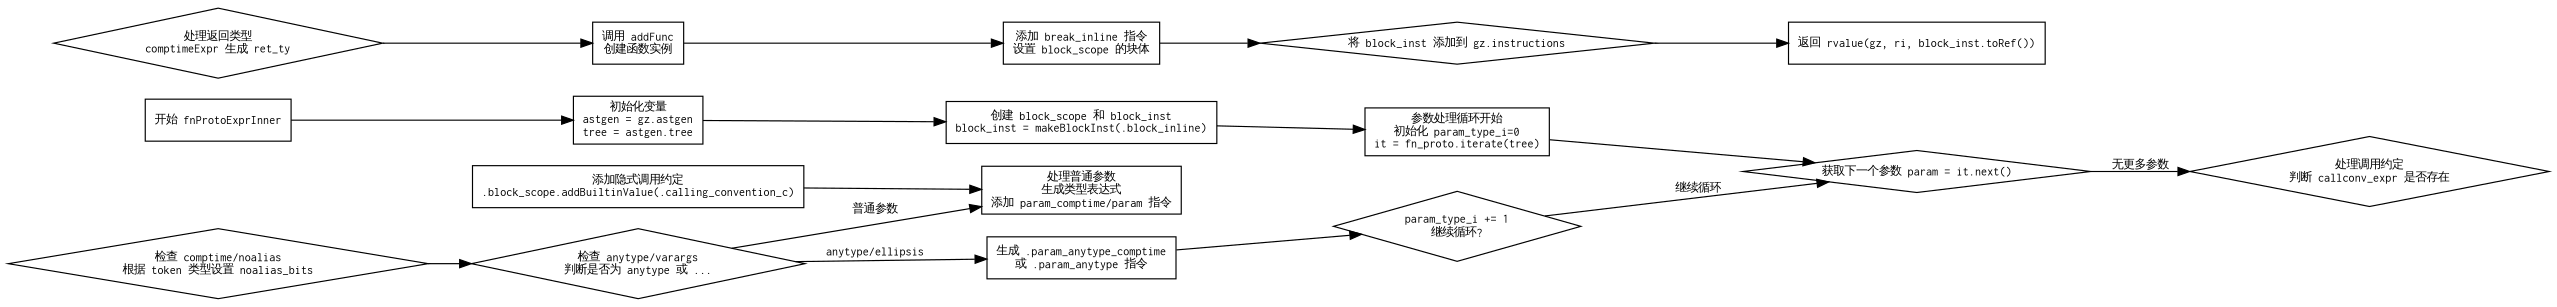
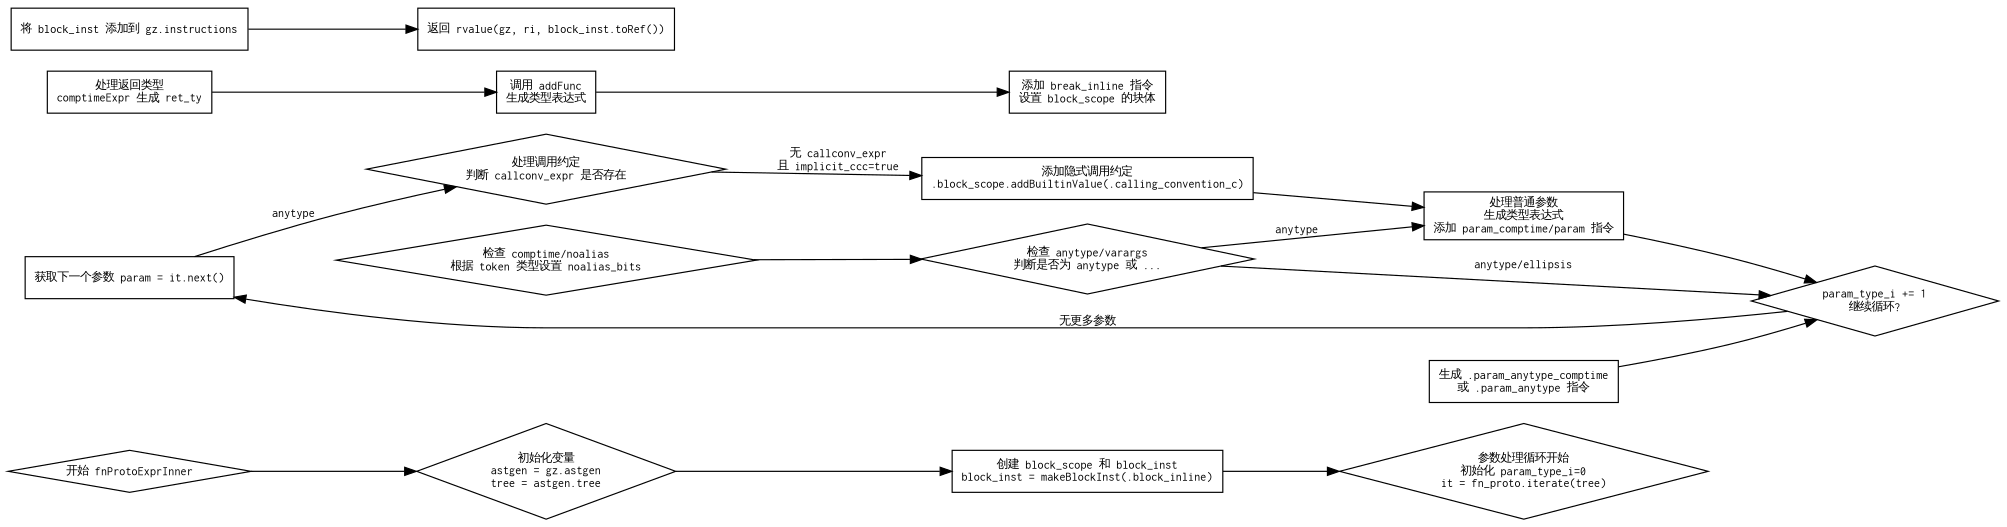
(218, 43) -> (130, 92)
(638, 43) -> (546, 92)
(1204, 43) -> none
(1457, 43) -> (130, 29)
(218, 120) -> (130, 471)
(638, 120) -> (546, 471)
(1457, 132) -> (1524, 471)
(1676, 151) -> none
(2140, 165) -> (294, 214)
(1917, 172) -> (130, 278)
none -> (811, 174)
(1699, 188) -> (1087, 321)
(876, 209) -> (1297, 230)
none -> (1715, 254)
(885, 260) -> (1490, 280)
